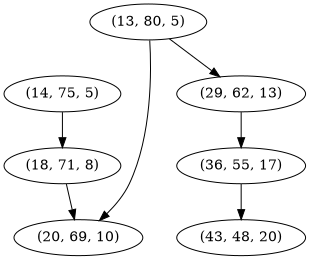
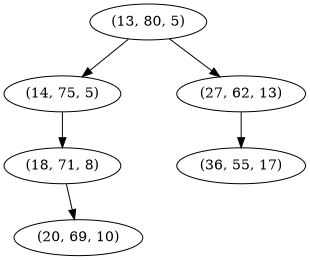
(241, 94) -> (241, 94)
(145, 132) -> (109, 55)
(241, 238) -> none
